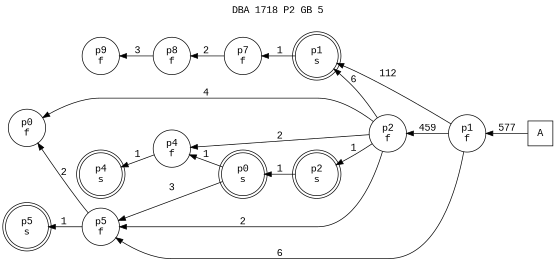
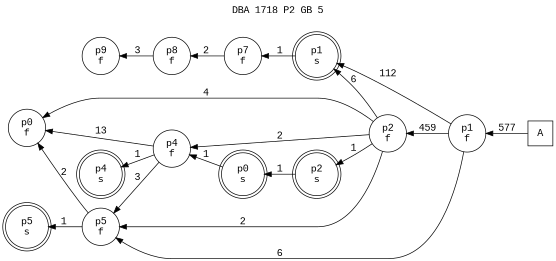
none -> (103, 139)
(174, 200) -> (139, 185)
